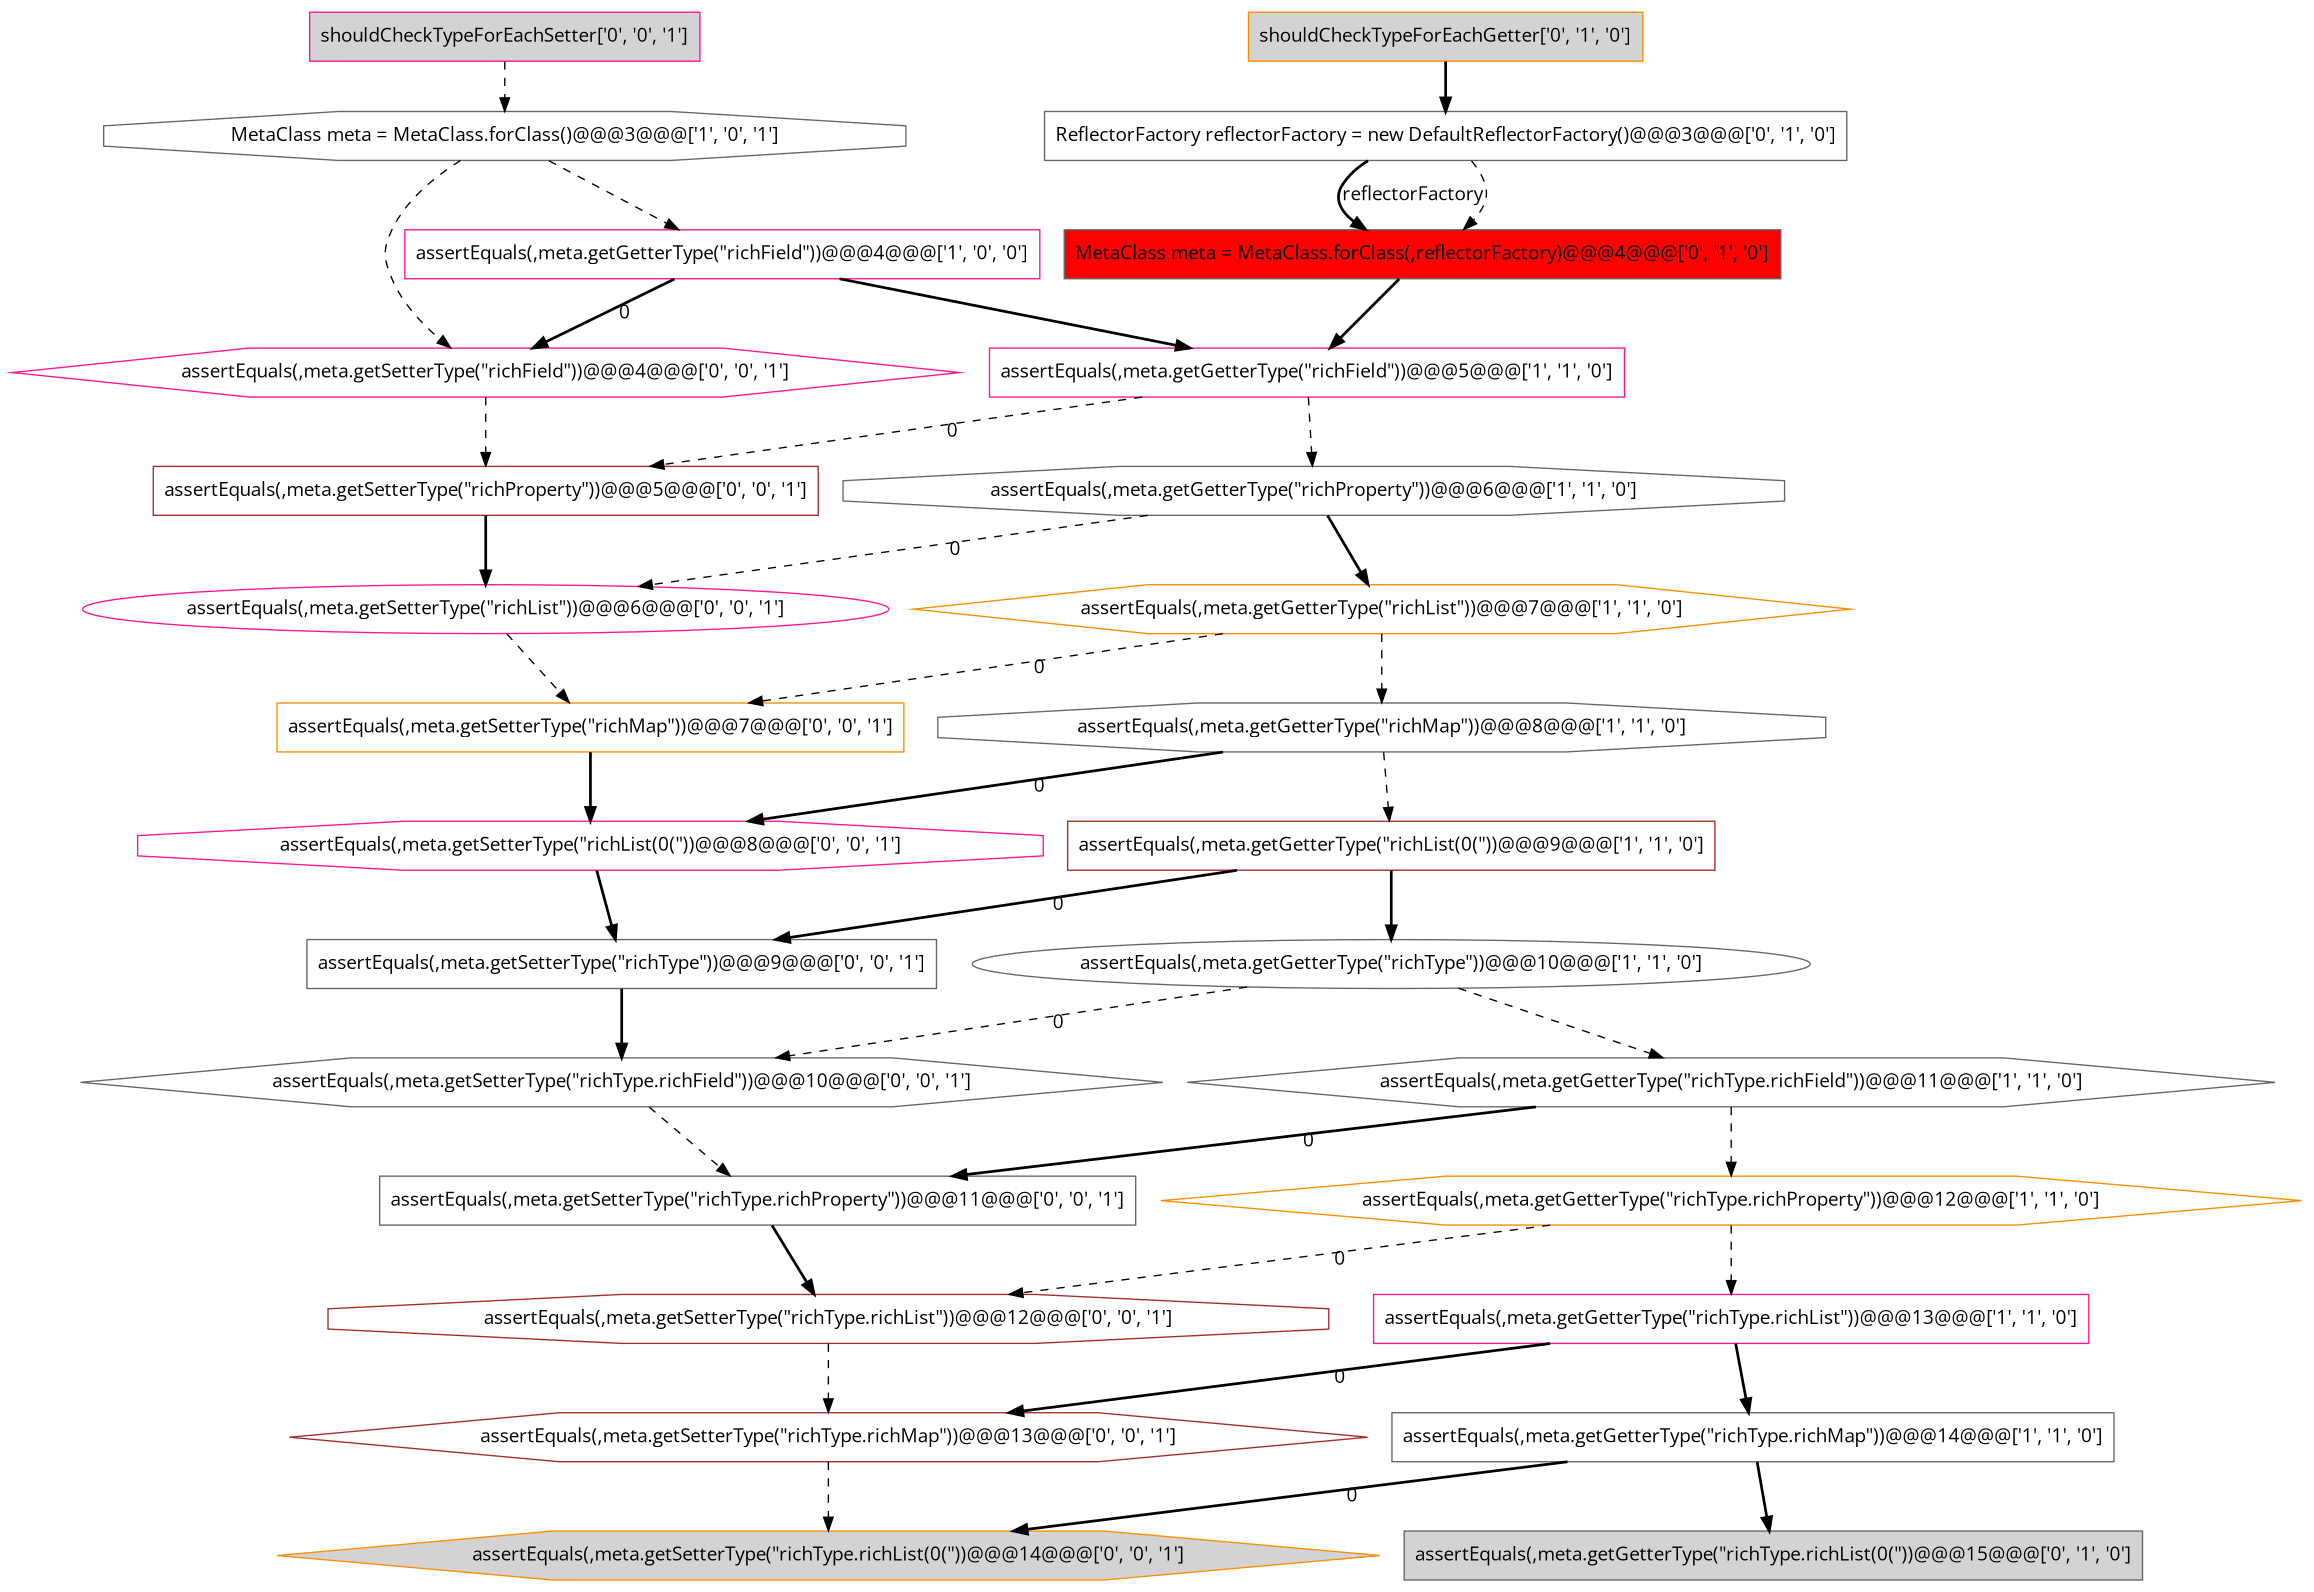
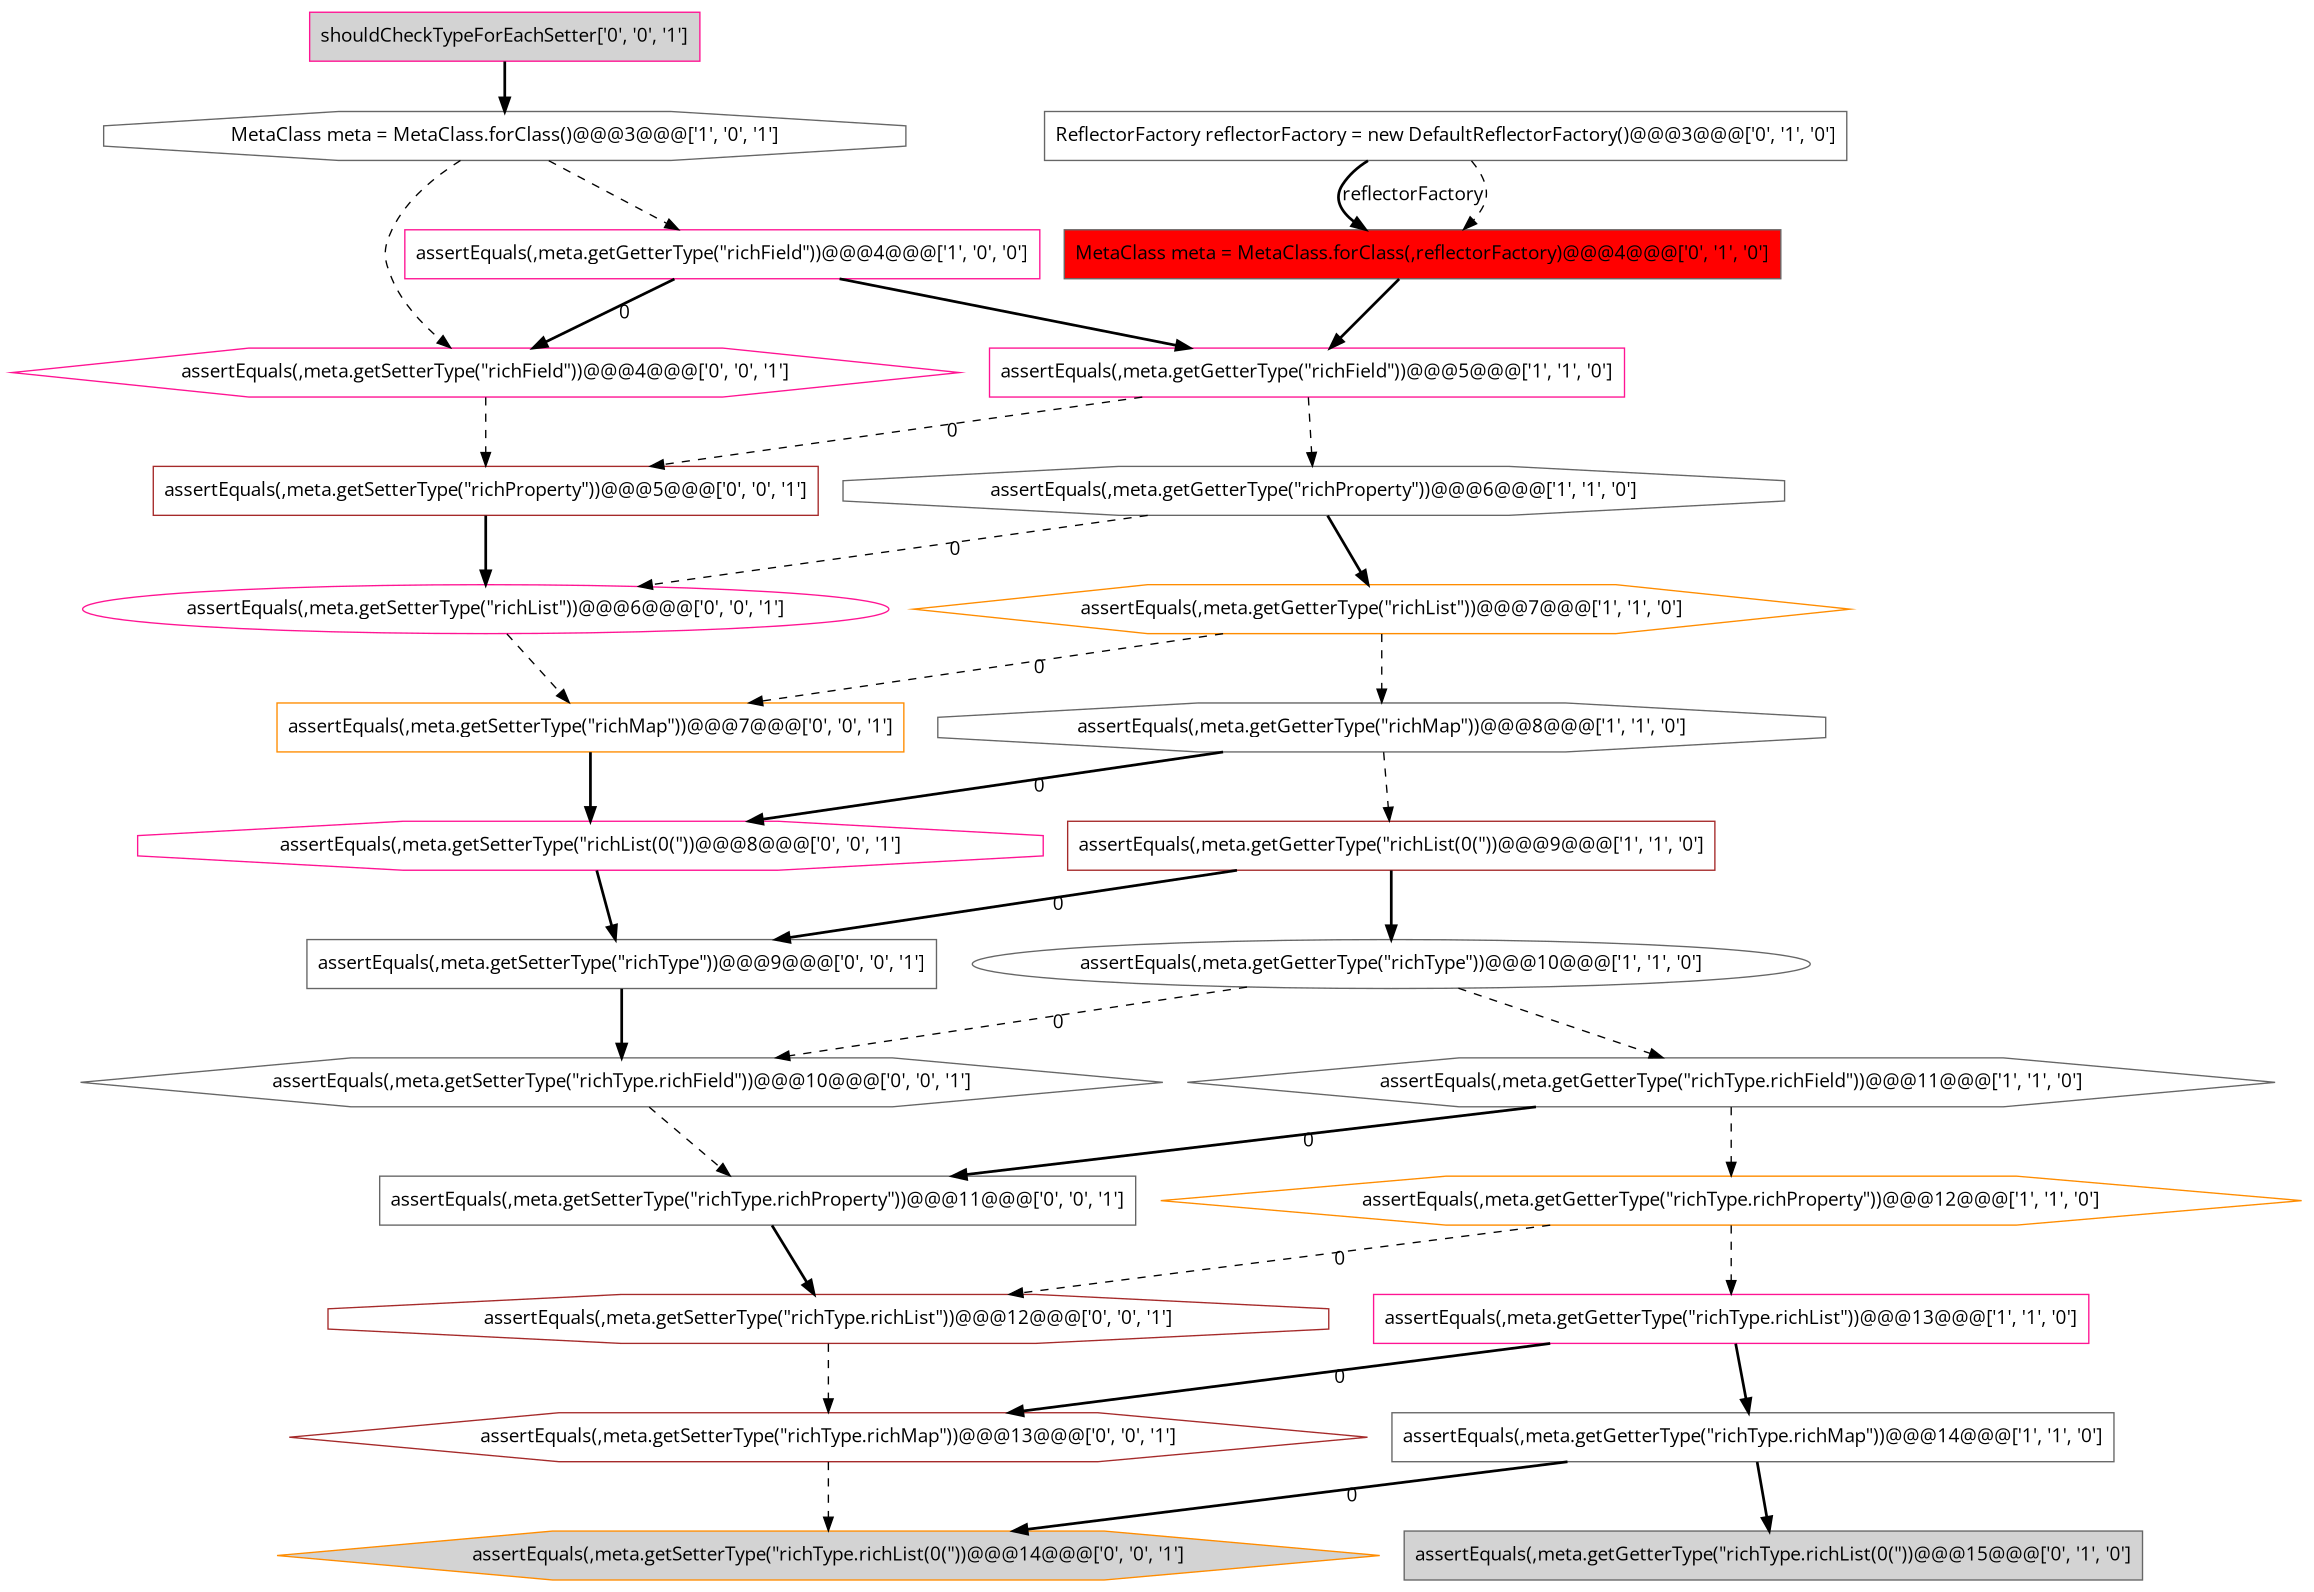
(1446, 37) -> none
(505, 80) -> (505, 80)
